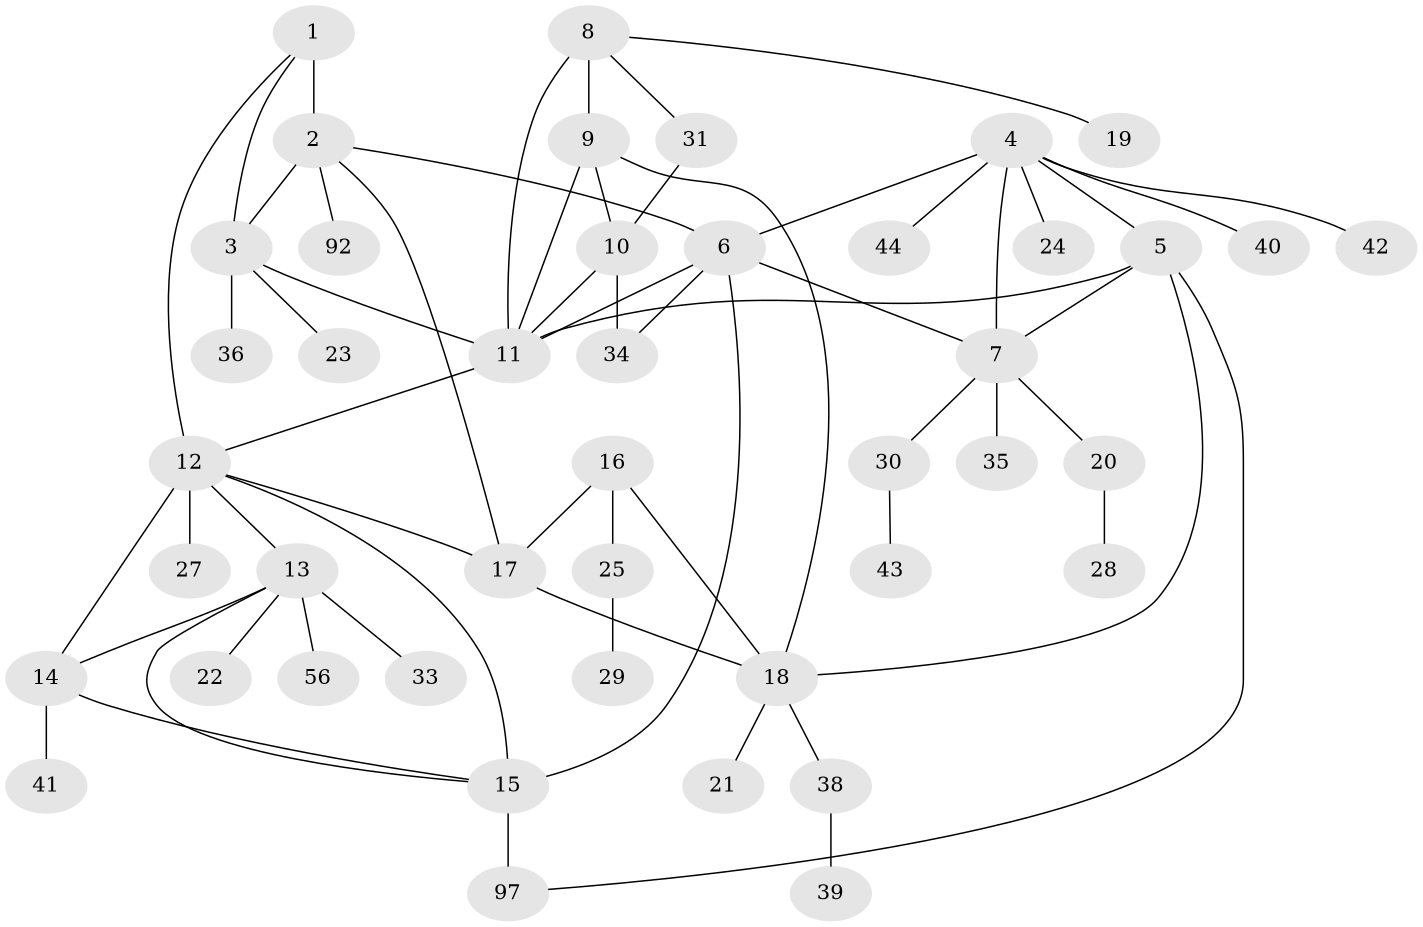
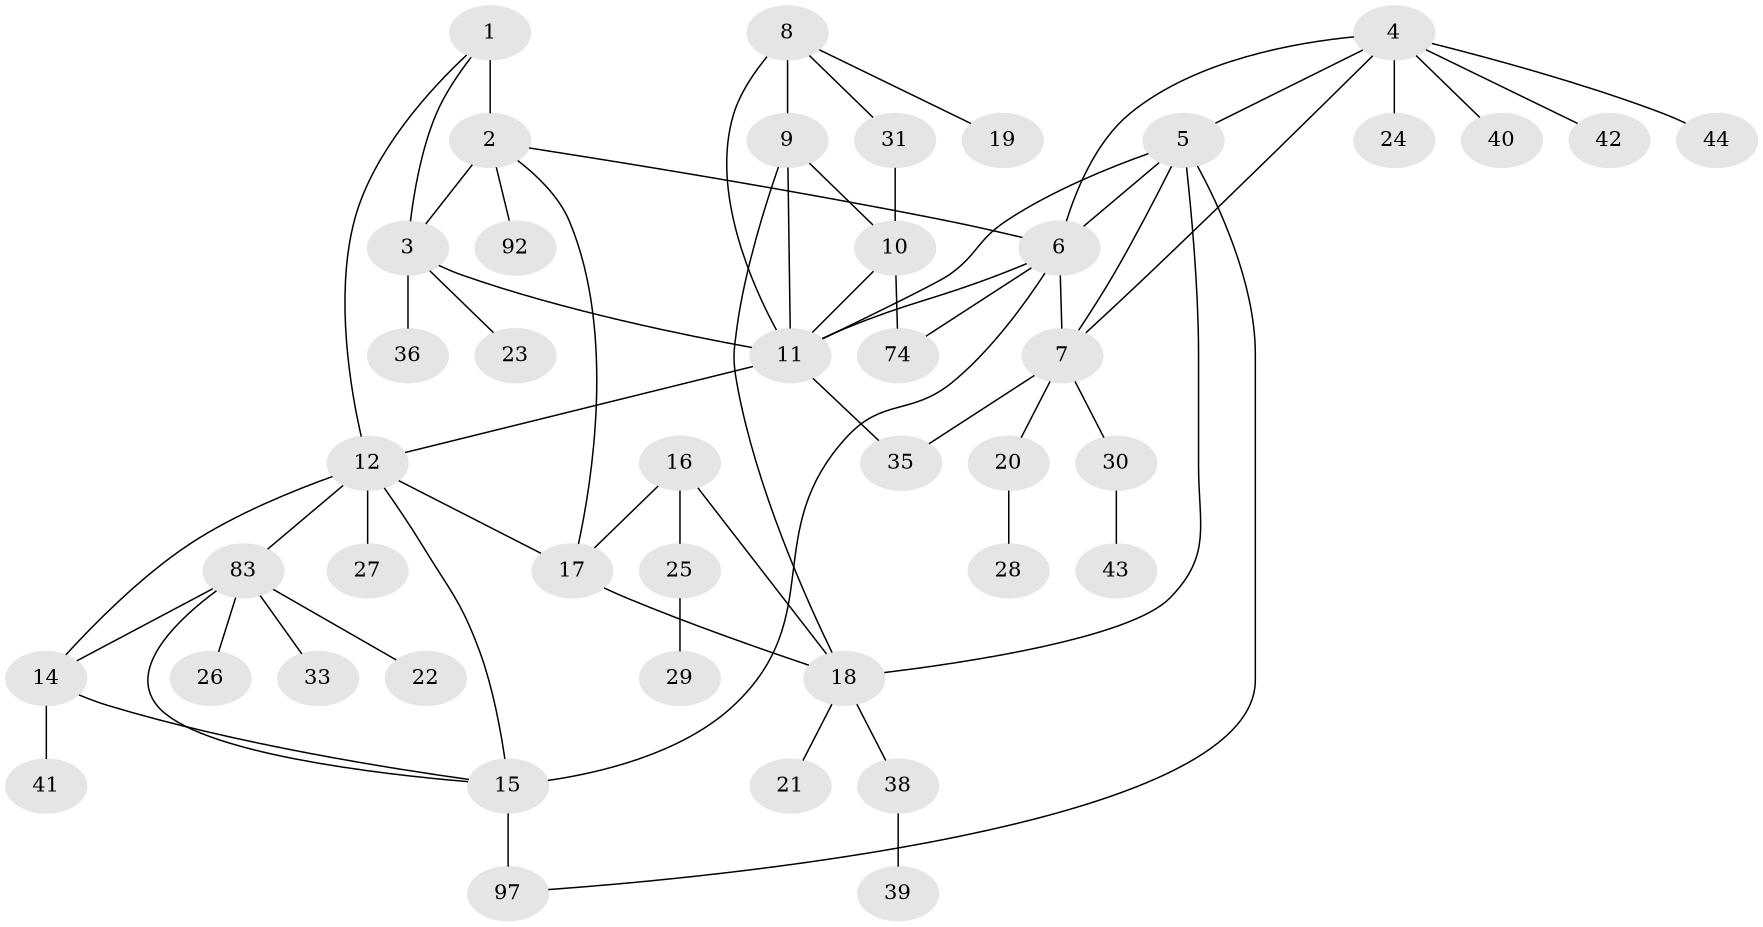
none -> (1121, 194)
(617, 356) -> (898, 356)
none -> (846, 410)
(297, 571) -> (244, 571)
(318, 678) -> (211, 678)
